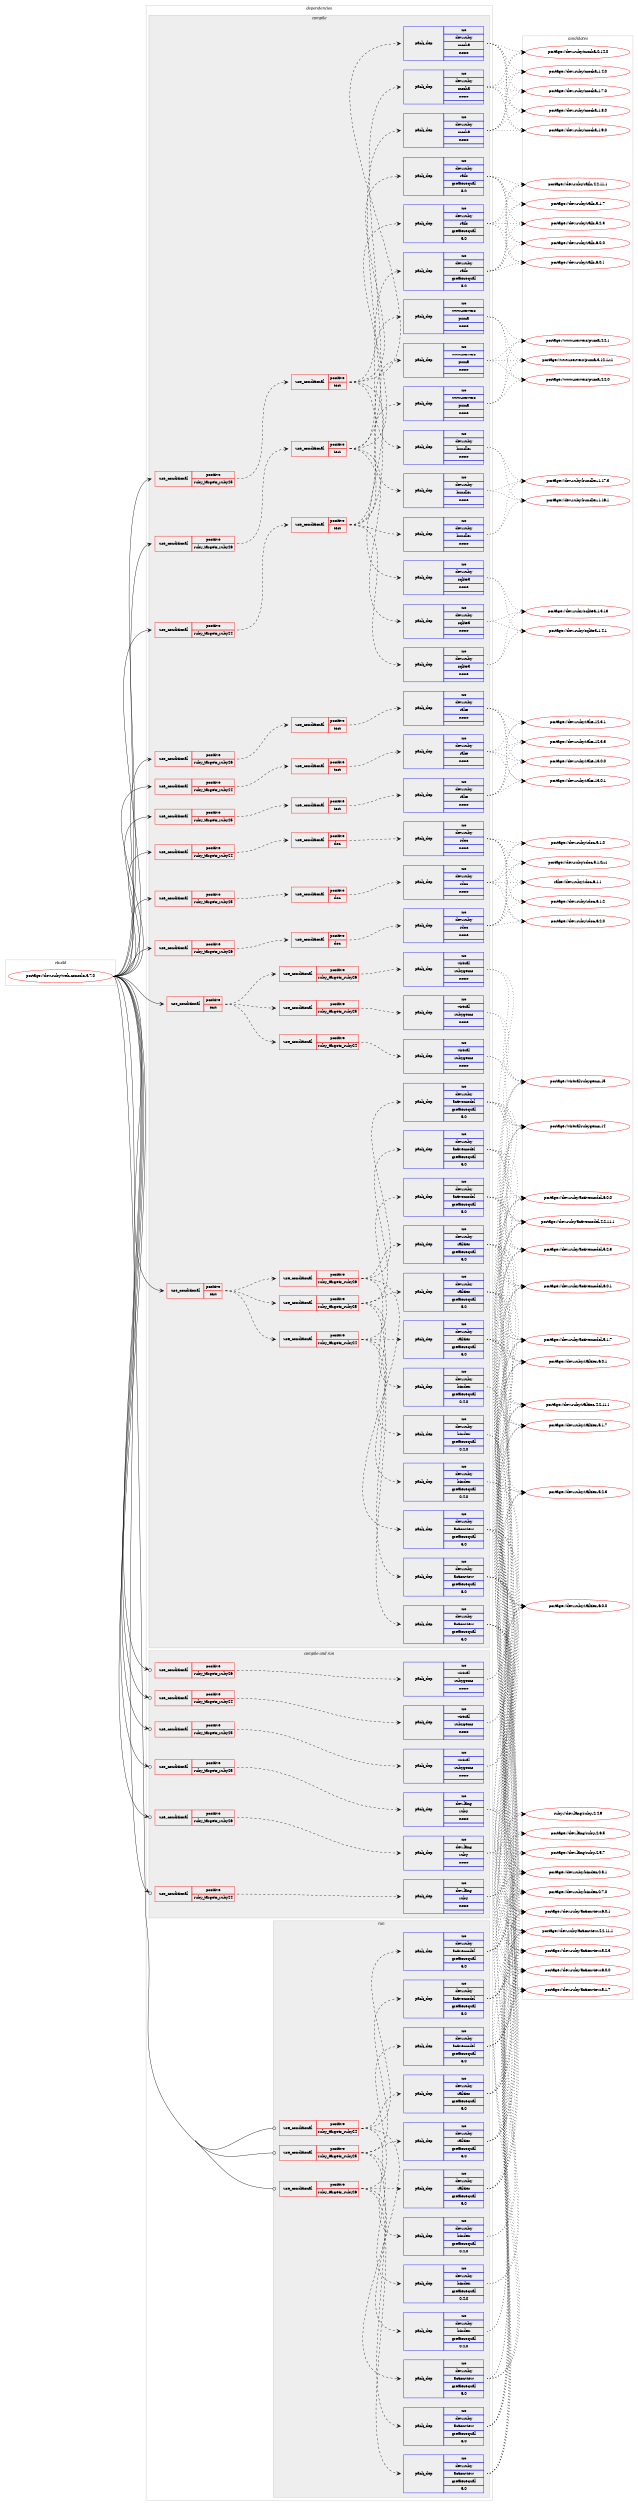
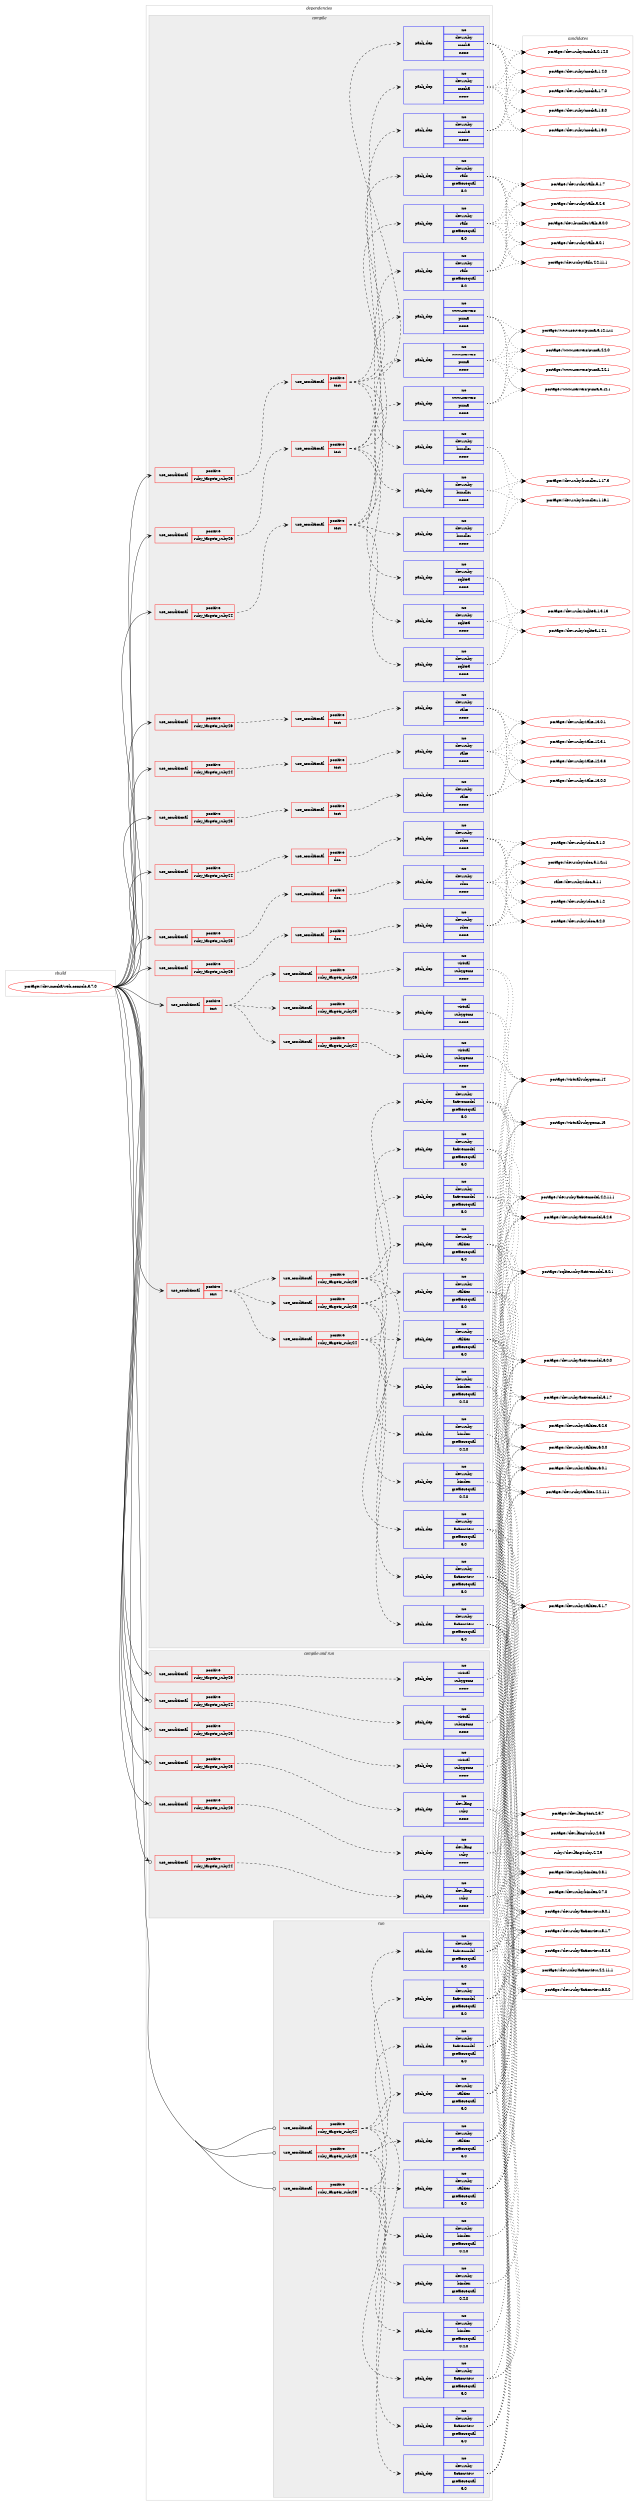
(578, 243) -> (578, 224)
none -> (578, 390)
(61, 976) -> (61, 987)
(578, 1287) -> (578, 1272)
(578, 1853) -> (578, 1814)
